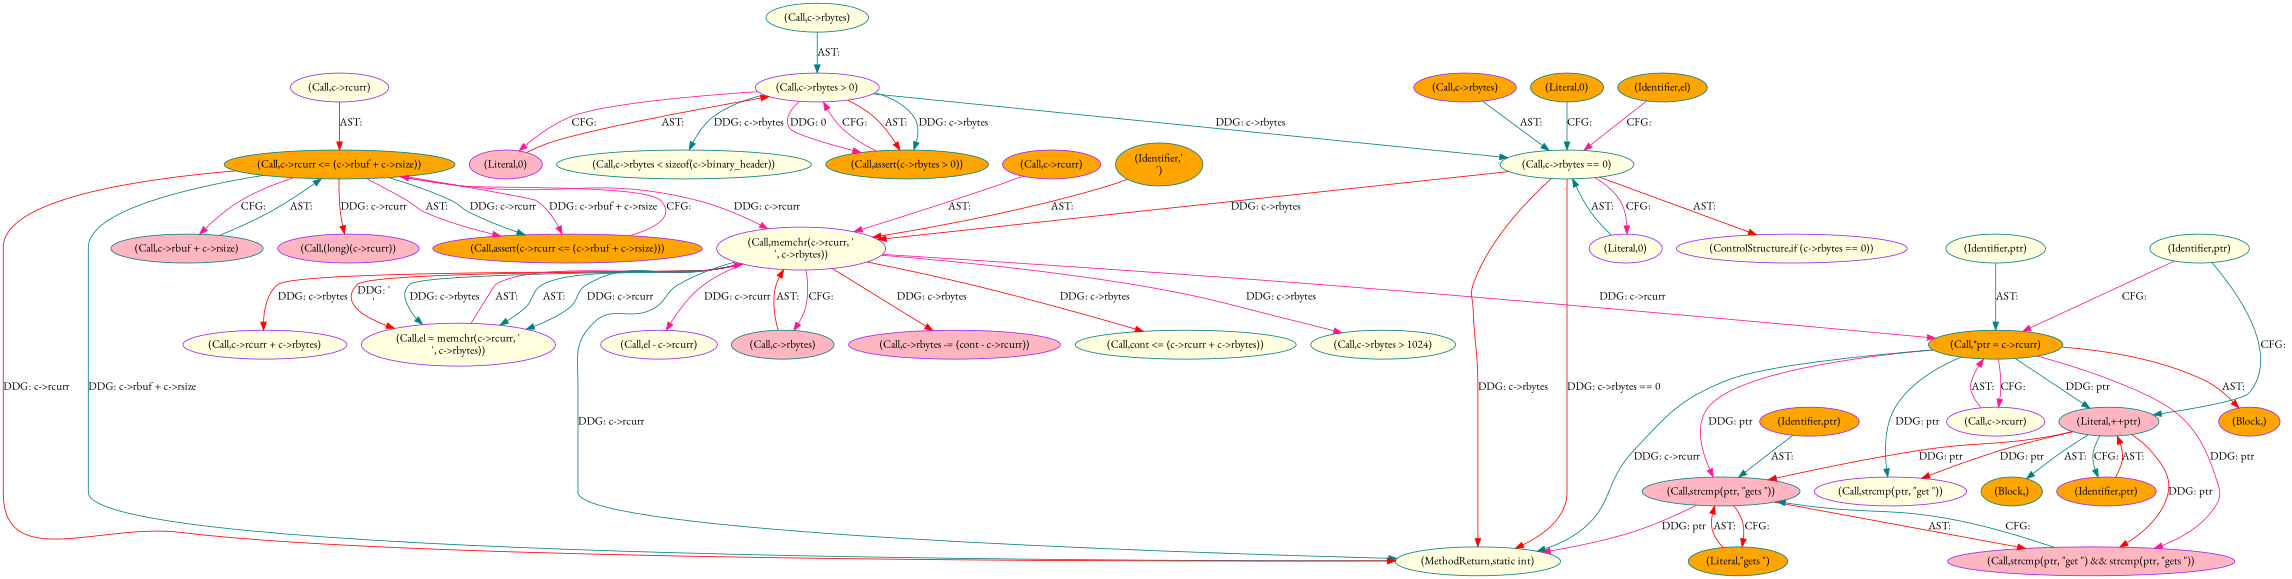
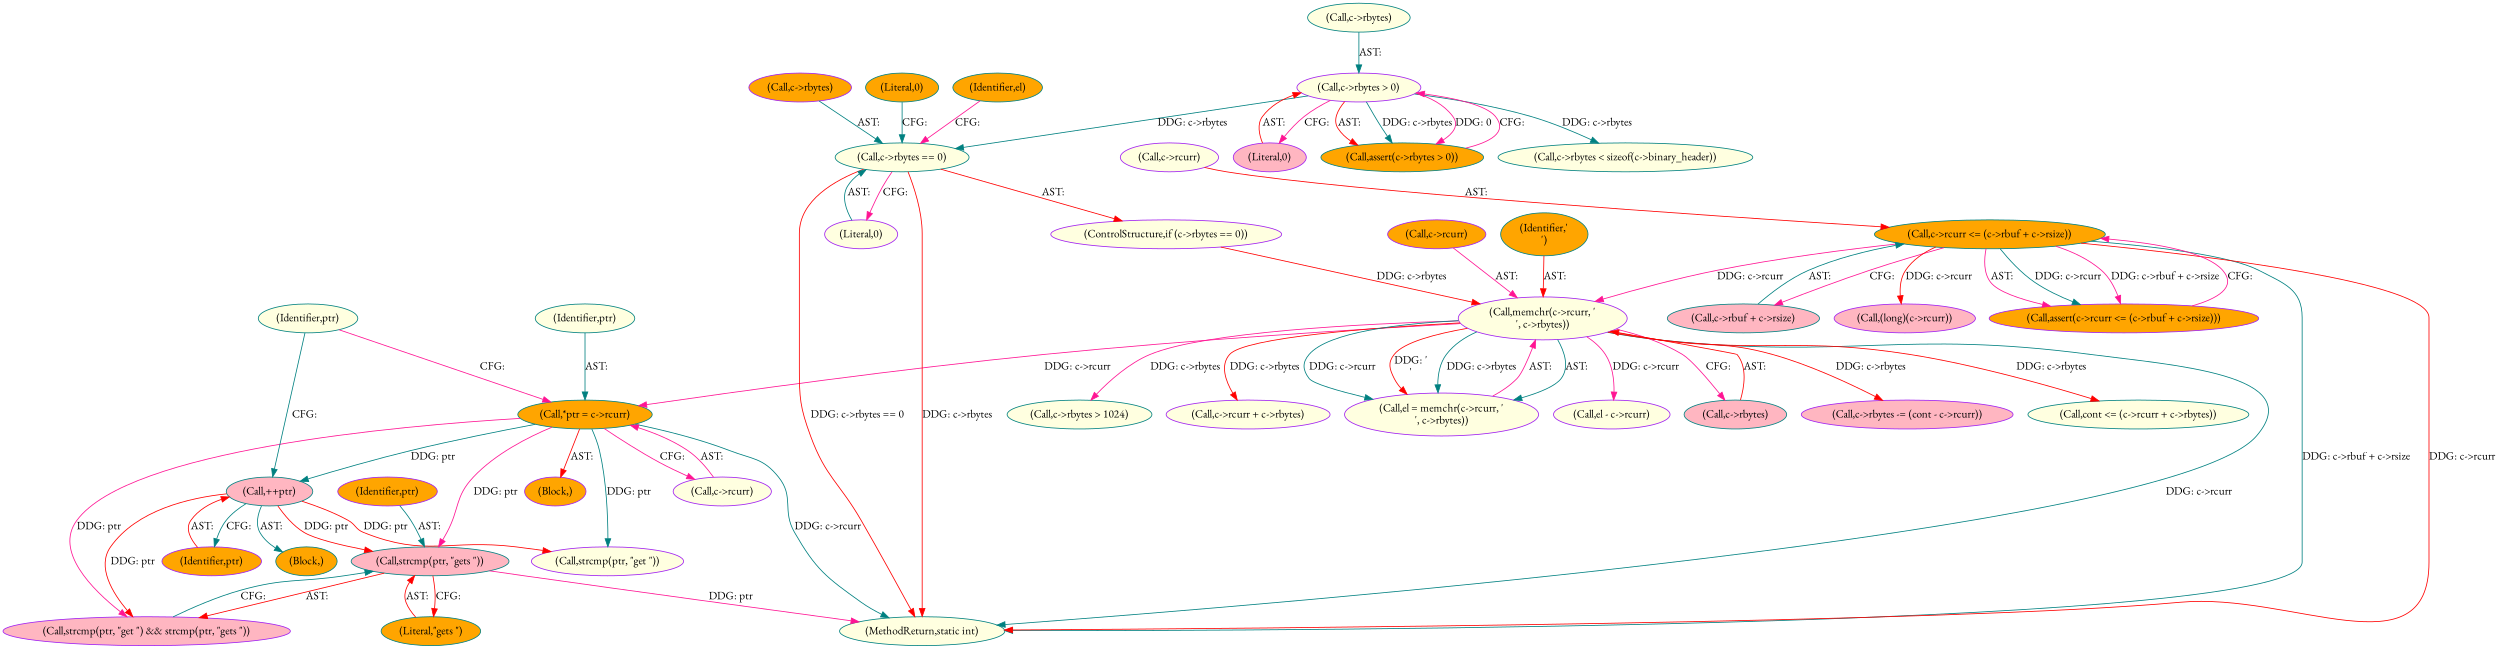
(1197, 205) -> (1346, 275)
(2109, 422) -> (270, 491)
